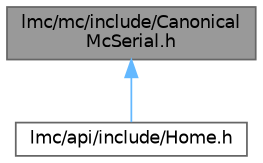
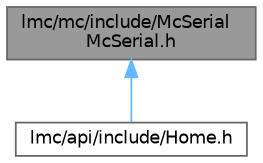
(131, 33) -> (131, 33)
